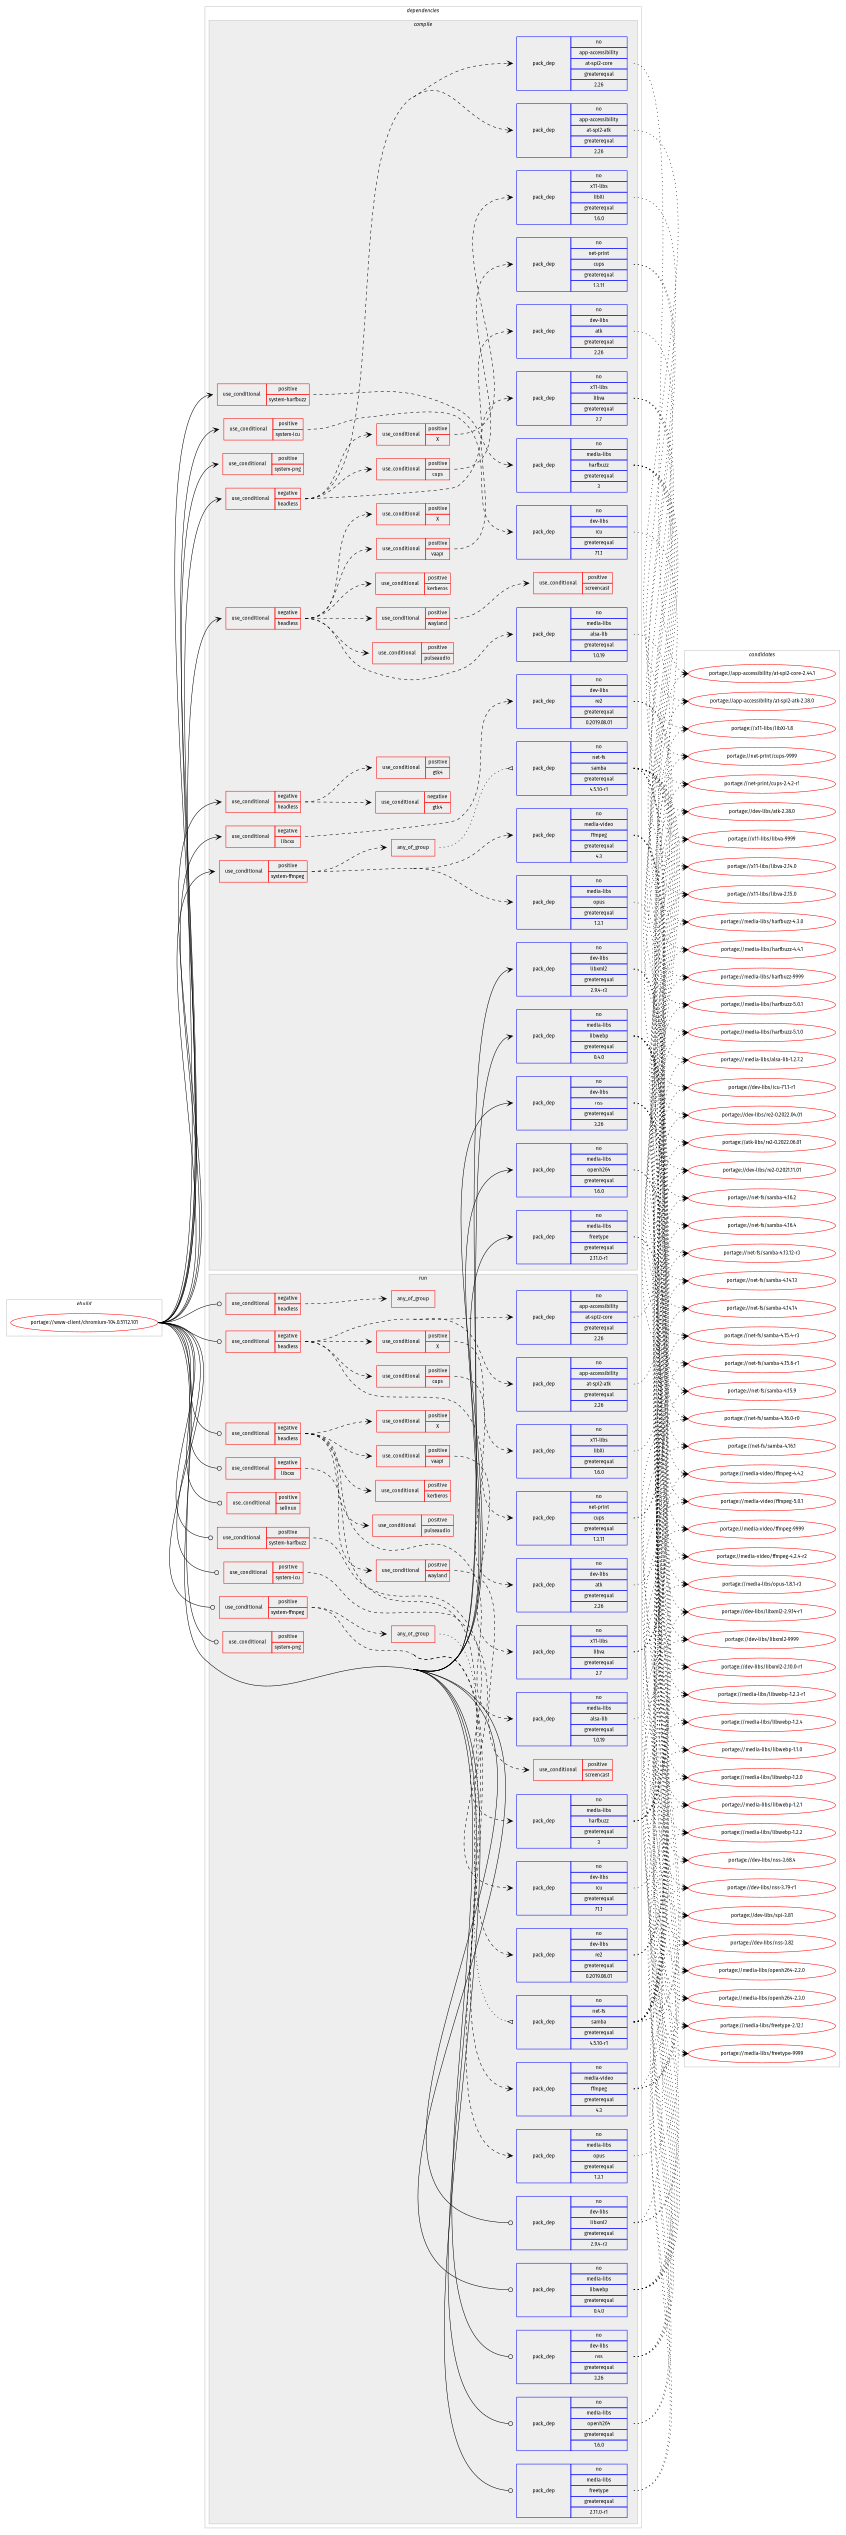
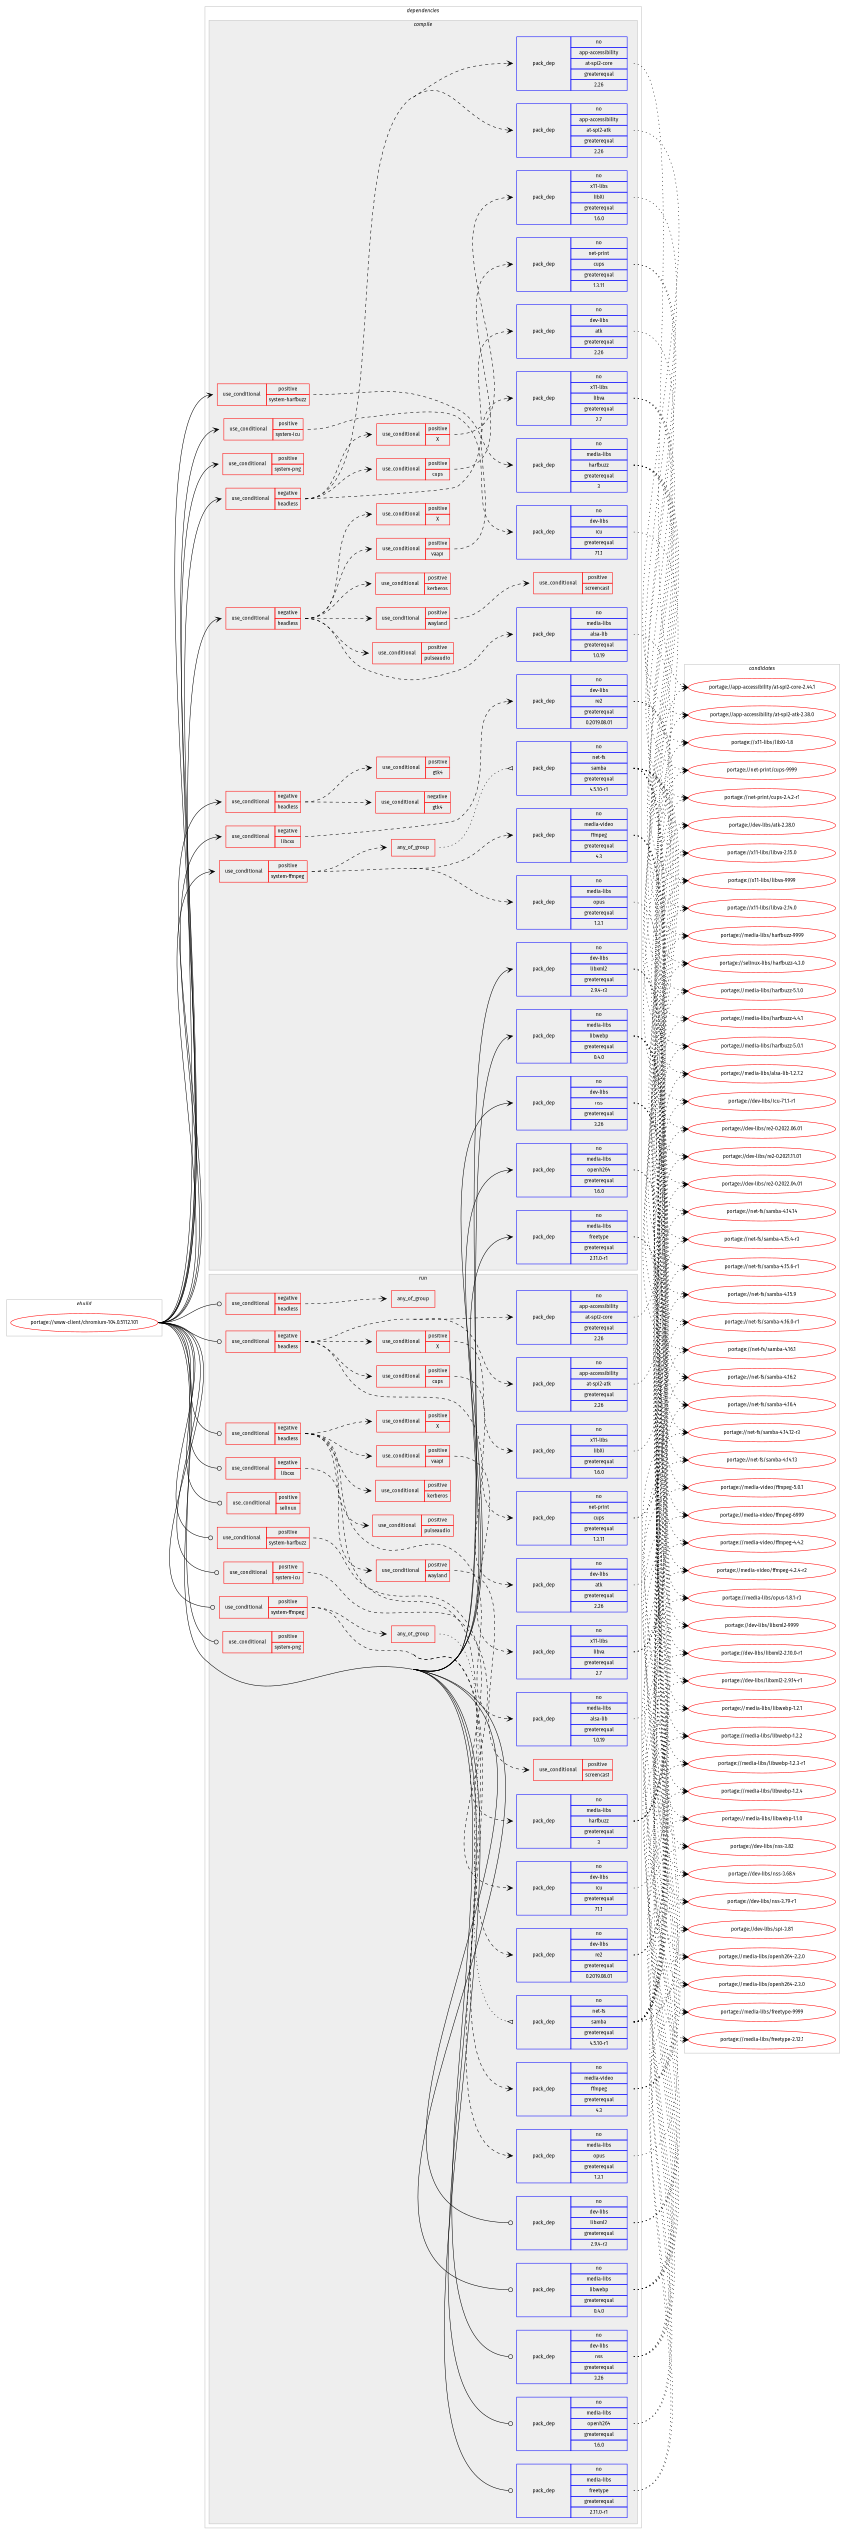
(762, 922) -> (762, 963)
(762, 1143) -> (762, 1129)
(762, 1253) -> (762, 1433)
(762, 1419) -> (762, 1322)
(762, 1529) -> (762, 1515)
(762, 1778) -> none
